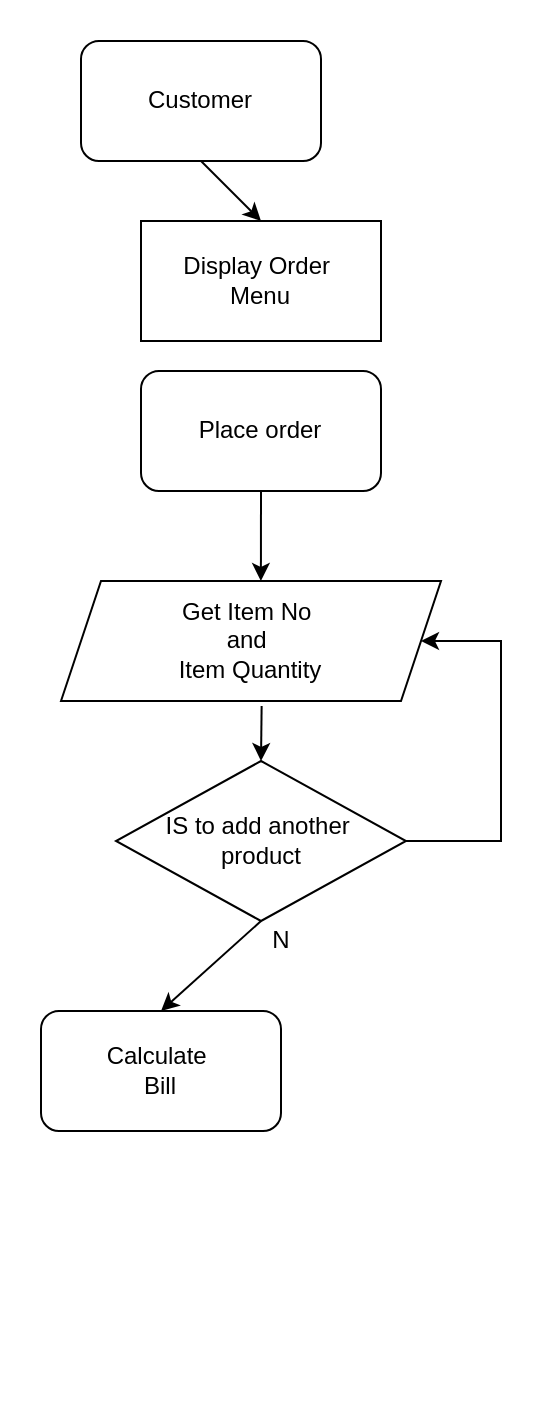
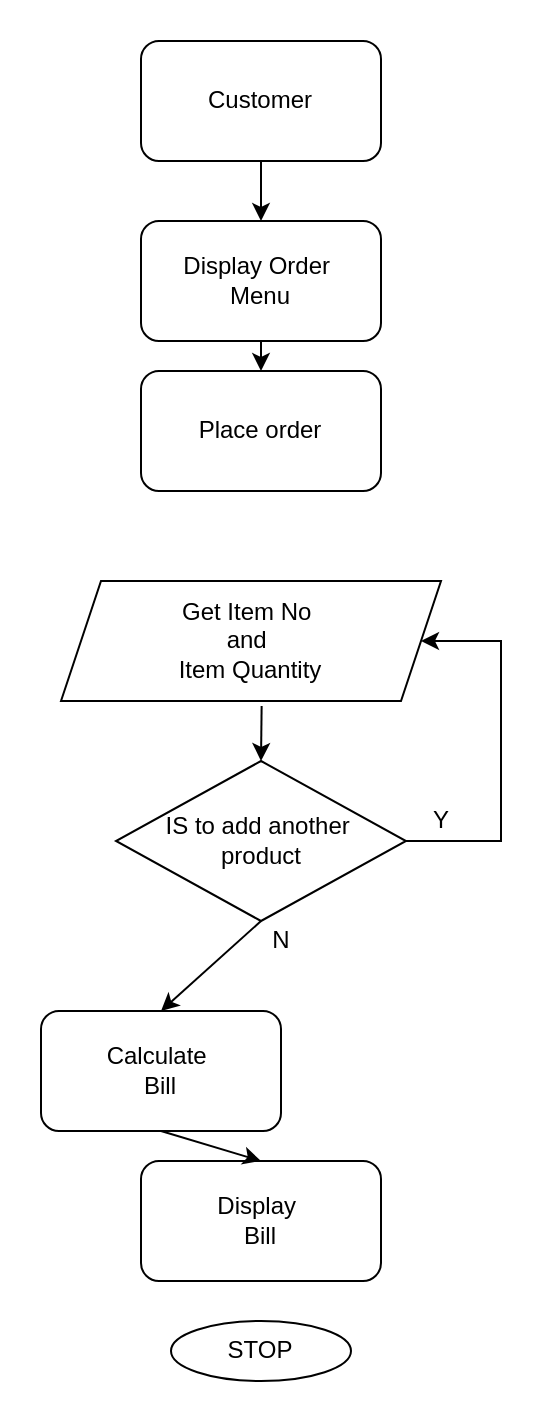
(201, 101) -> (261, 101)
(261, 281) -> (261, 281)
none -> (261, 349)
(261, 529) -> none
none -> (441, 821)
none -> (204, 1144)
none -> (261, 1221)
none -> (261, 1351)
